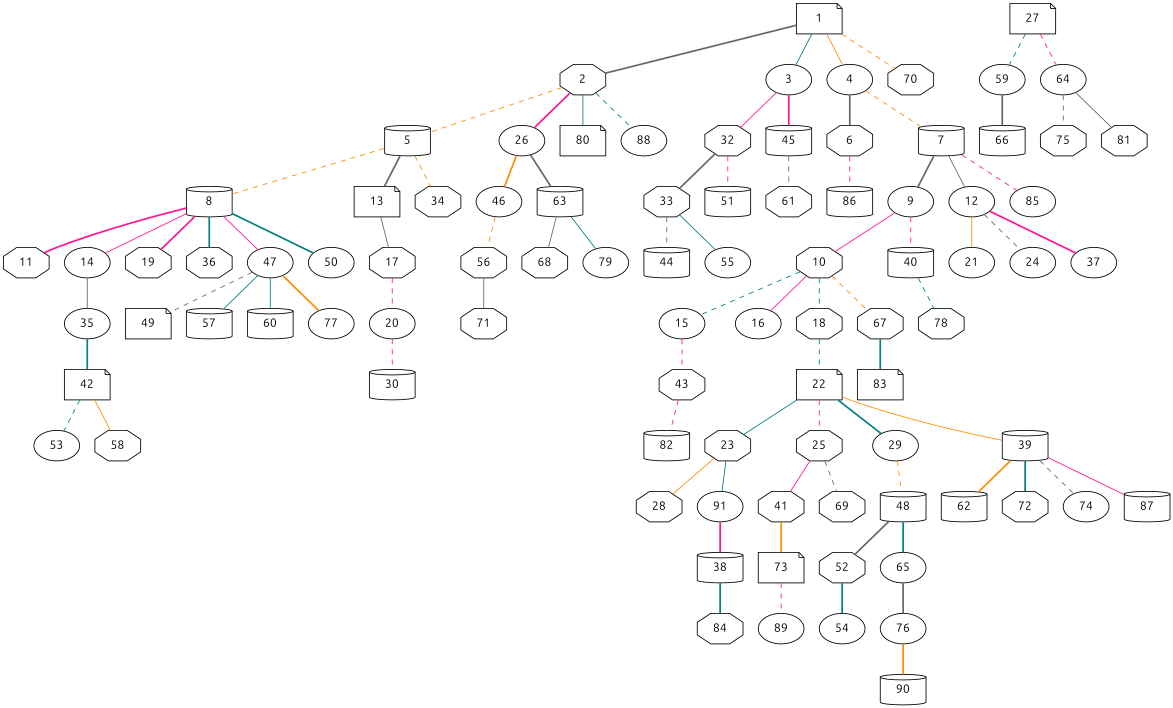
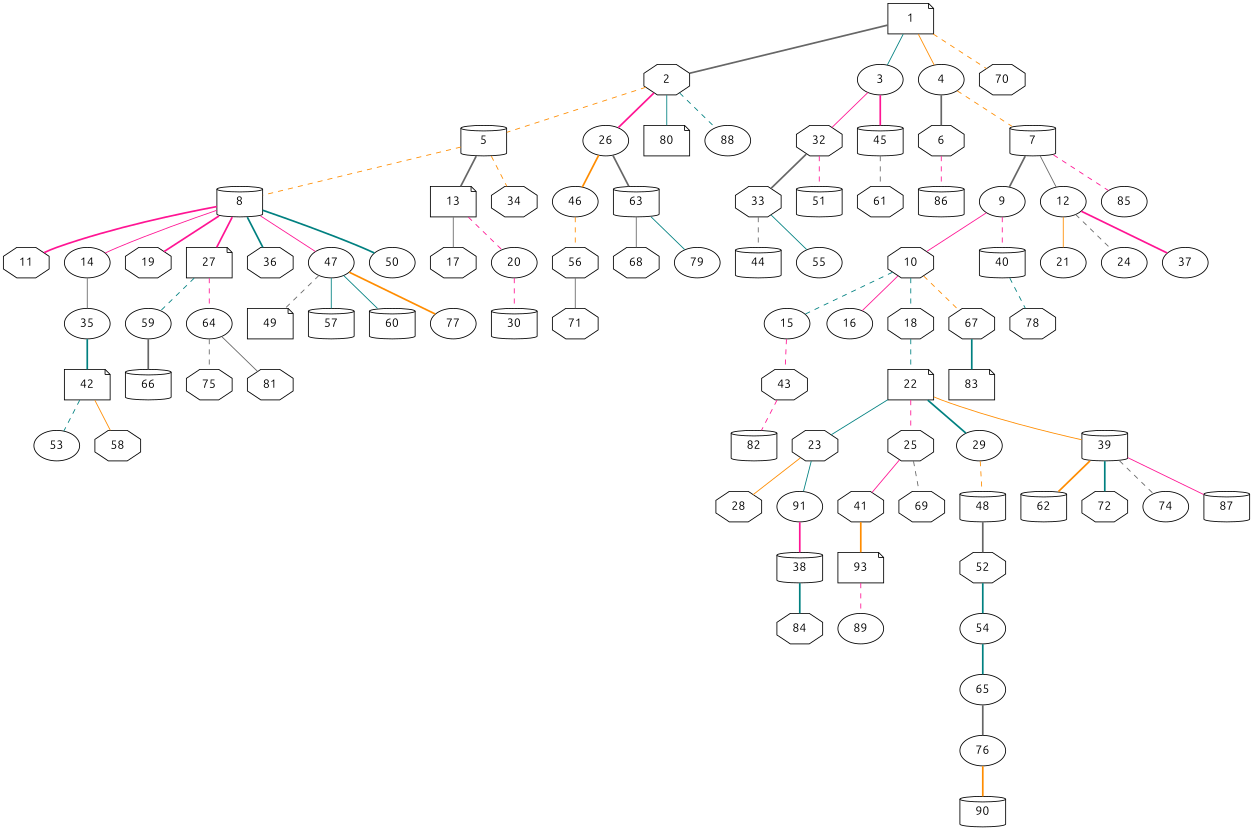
none -> (224, 232)
(392, 293) -> (485, 233)
(903, 537) -> (983, 659)
(781, 568) -> (861, 568)
